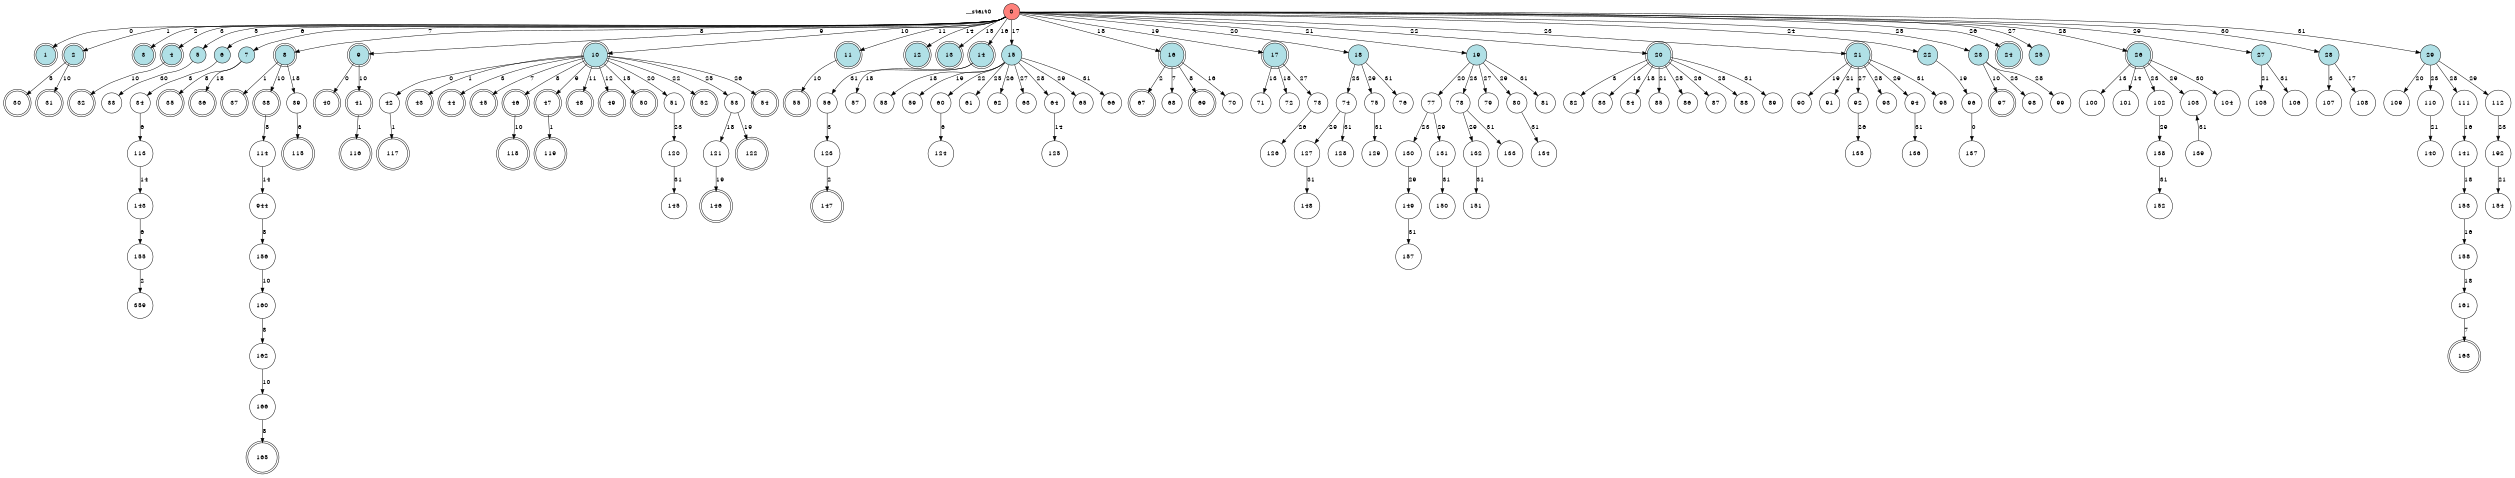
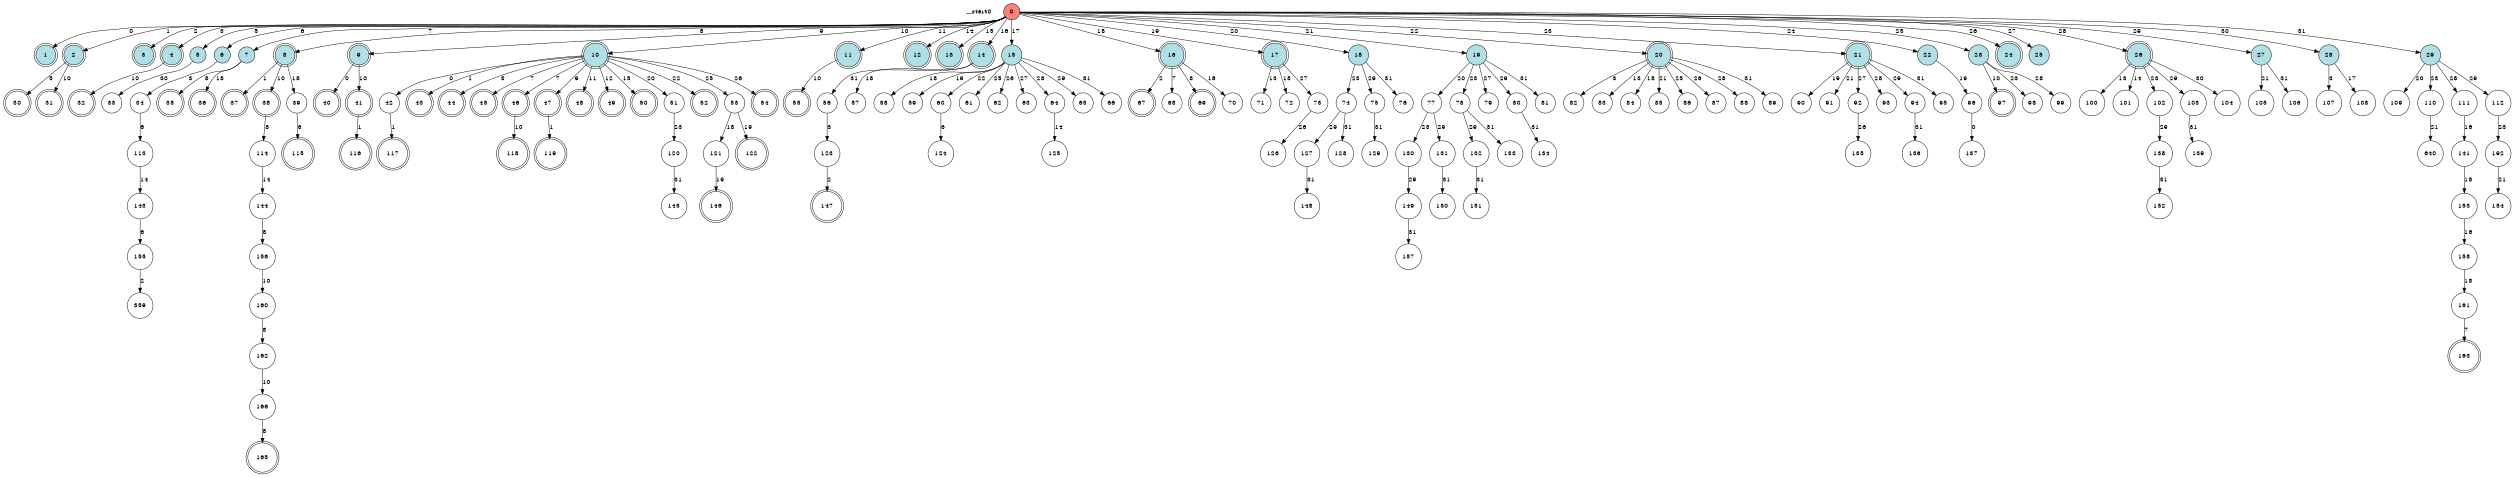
(558, 79) -> (558, 79)
(2199, 130) -> (2189, 127)
(2430, 154) -> (2430, 154)
(262, 206) -> (262, 206)
